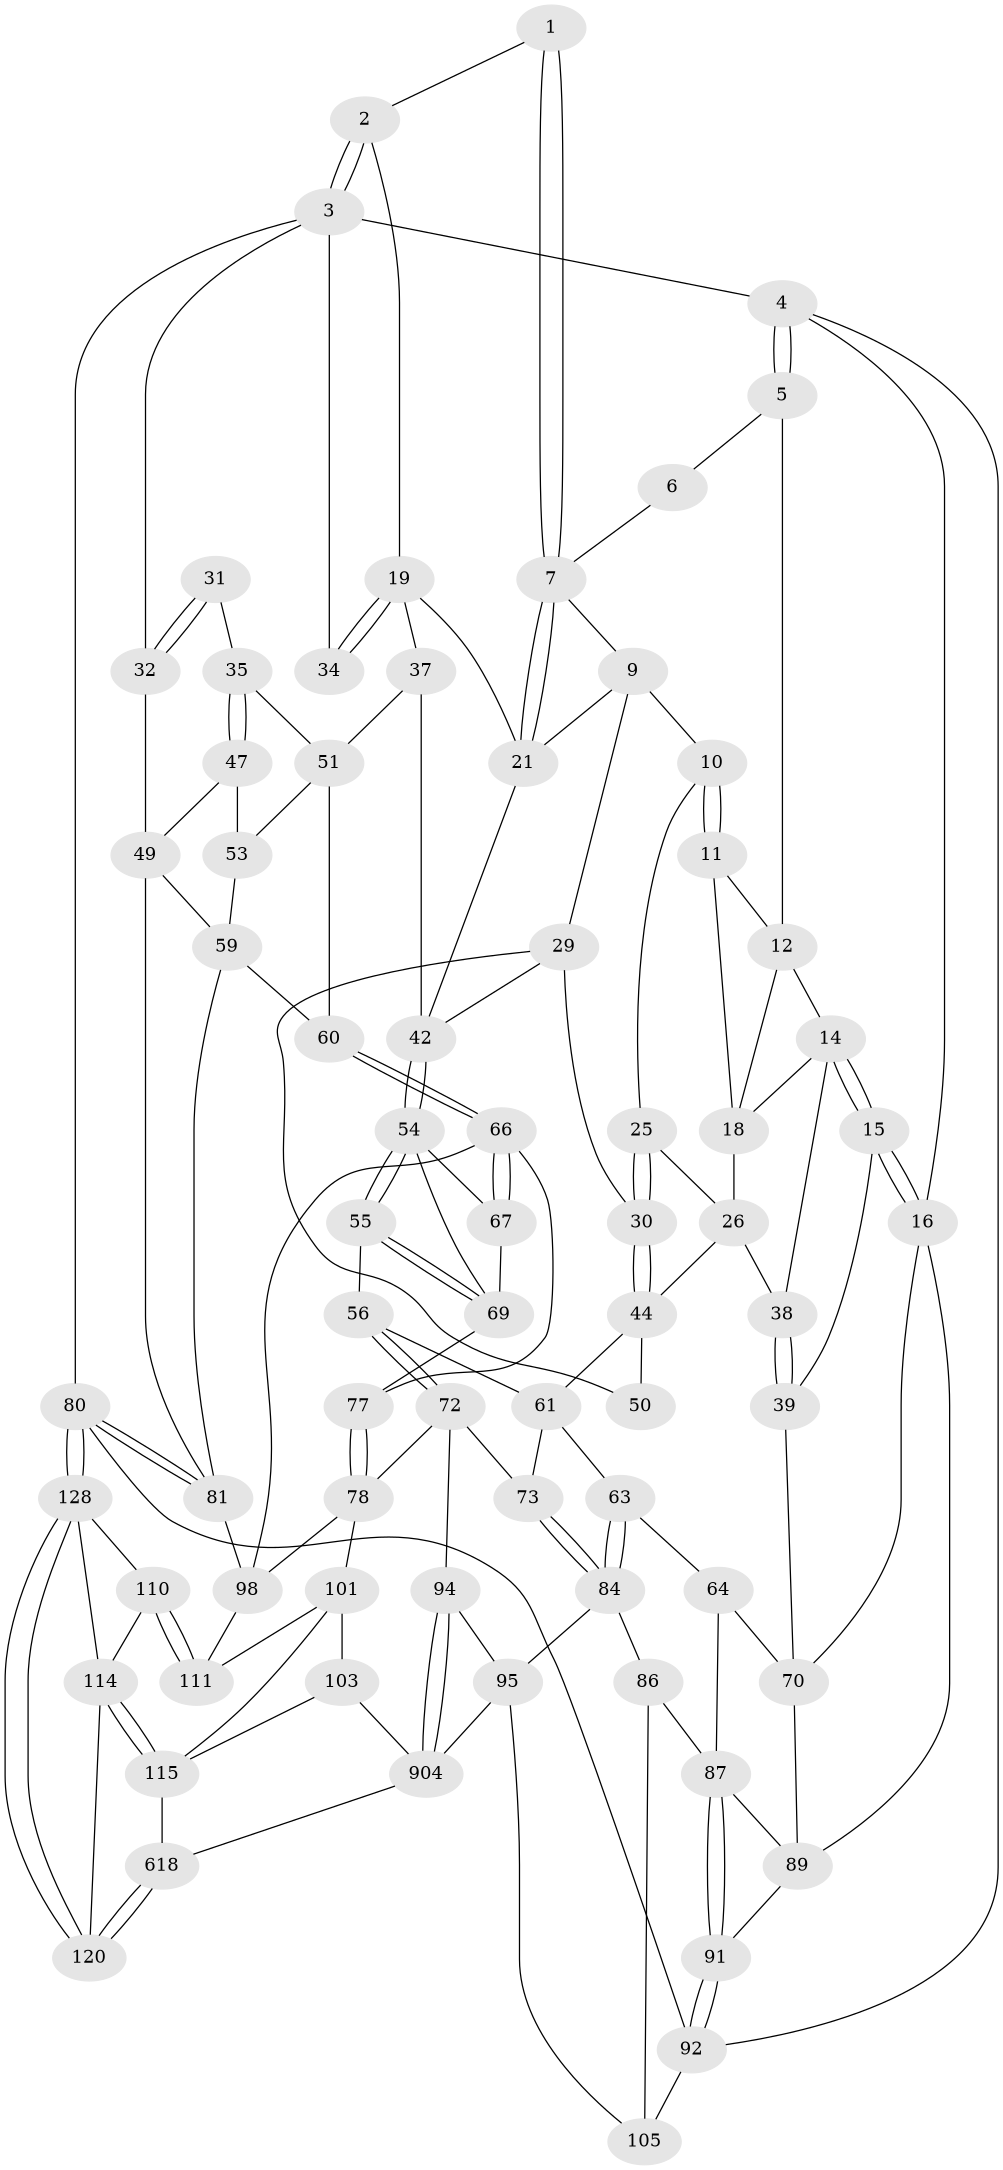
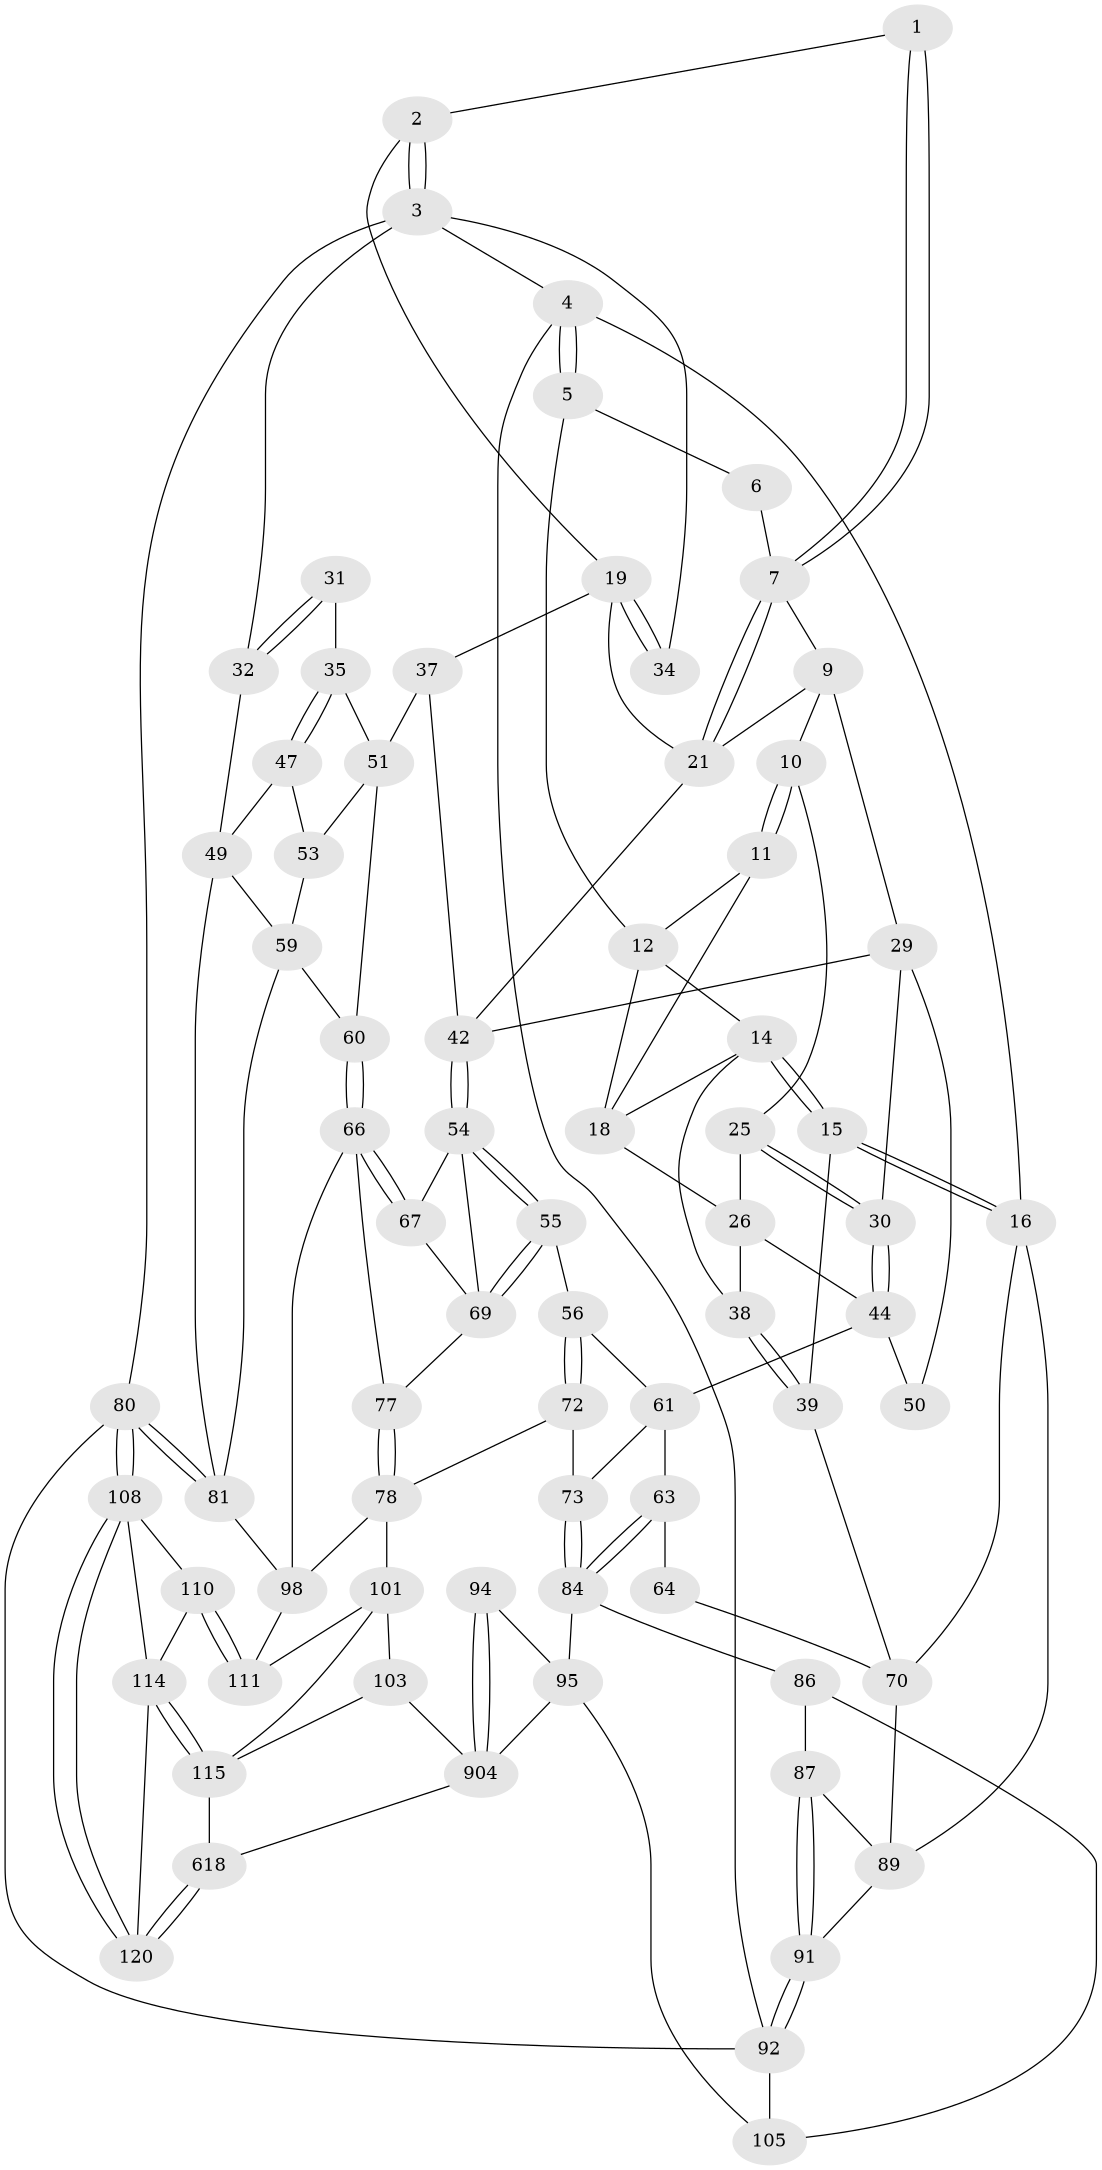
(75, 1498) -> (125, 1498)
(448, 1498) -> none
(717, 1682) -> none
